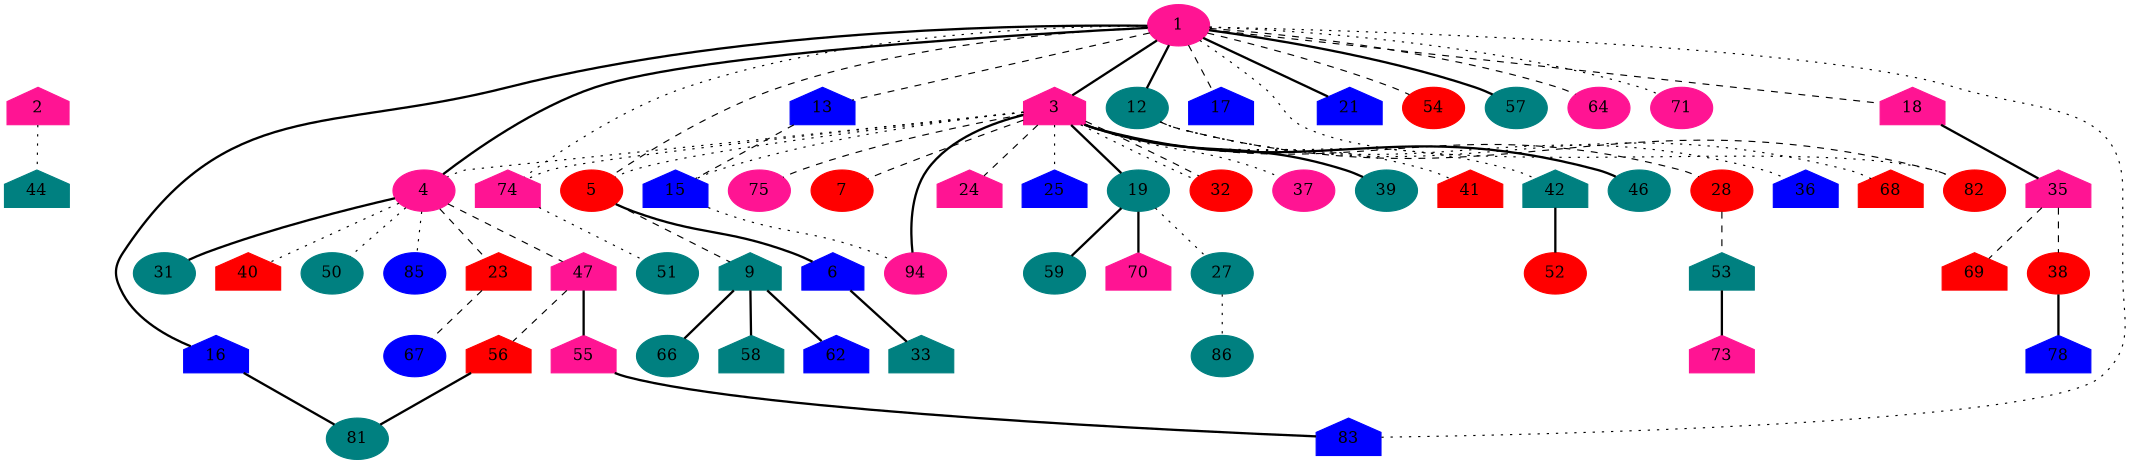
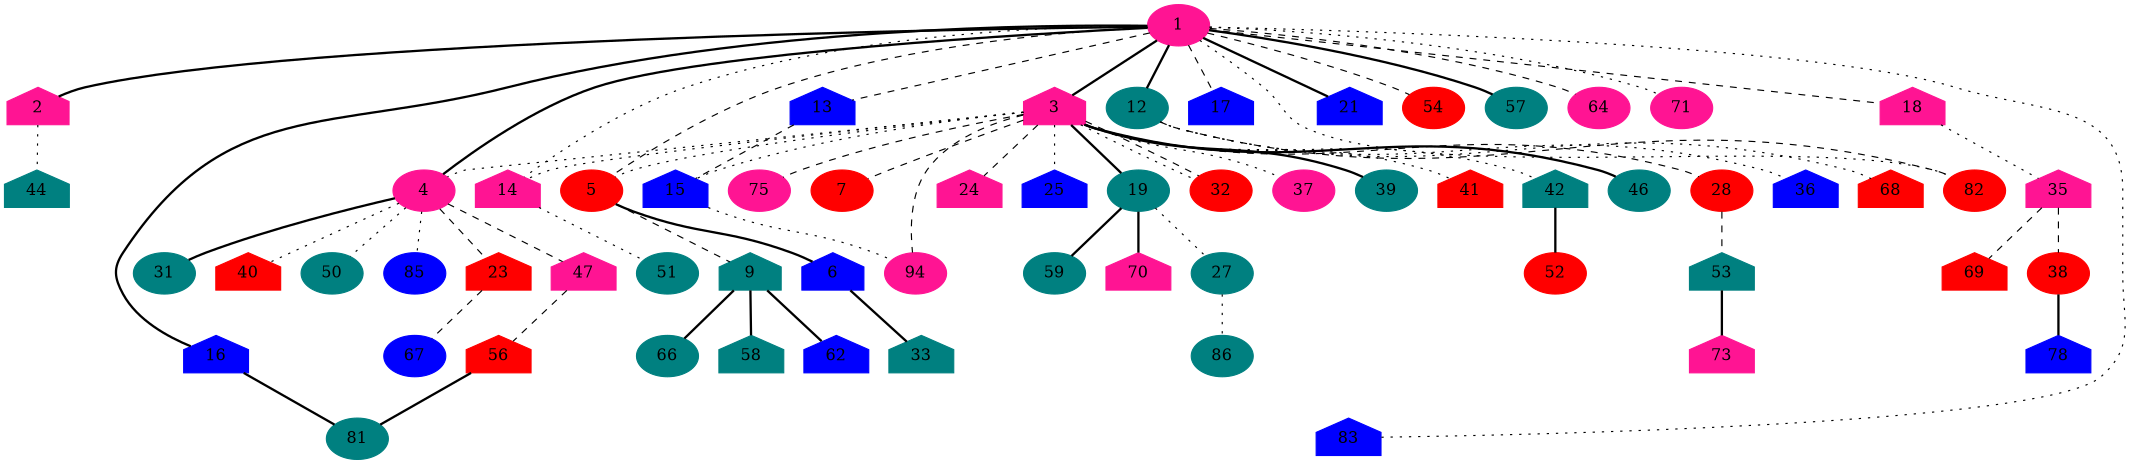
none -> (601, 41)
(1990, 152) -> (1990, 152)
(933, 163) -> (933, 163)
(508, 191) -> (508, 191)
(584, 356) -> none
